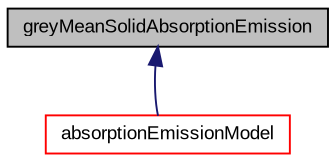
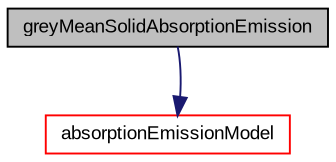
(155, 91) -> (180, 72)
